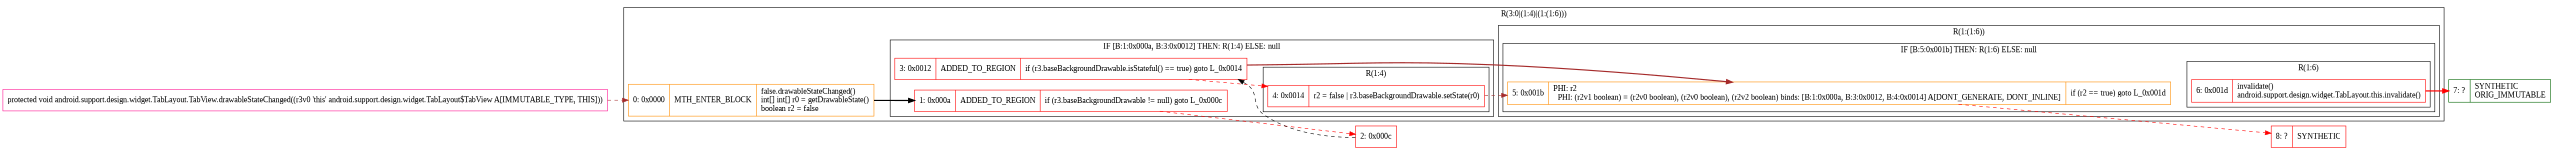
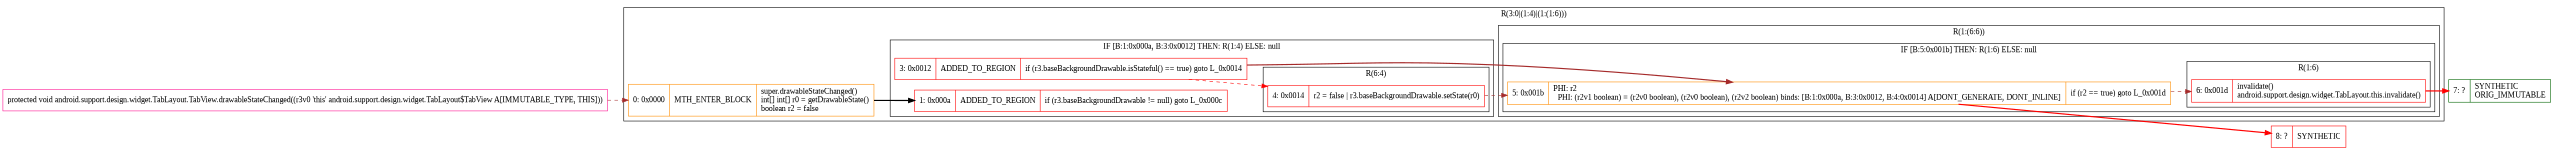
(1969, 32) -> (1969, 32)
(1376, 74) -> (1376, 74)
(808, 91) -> (809, 91)
none -> (2178, 92)
(2181, 125) -> (2181, 125)
(1376, 137) -> none
